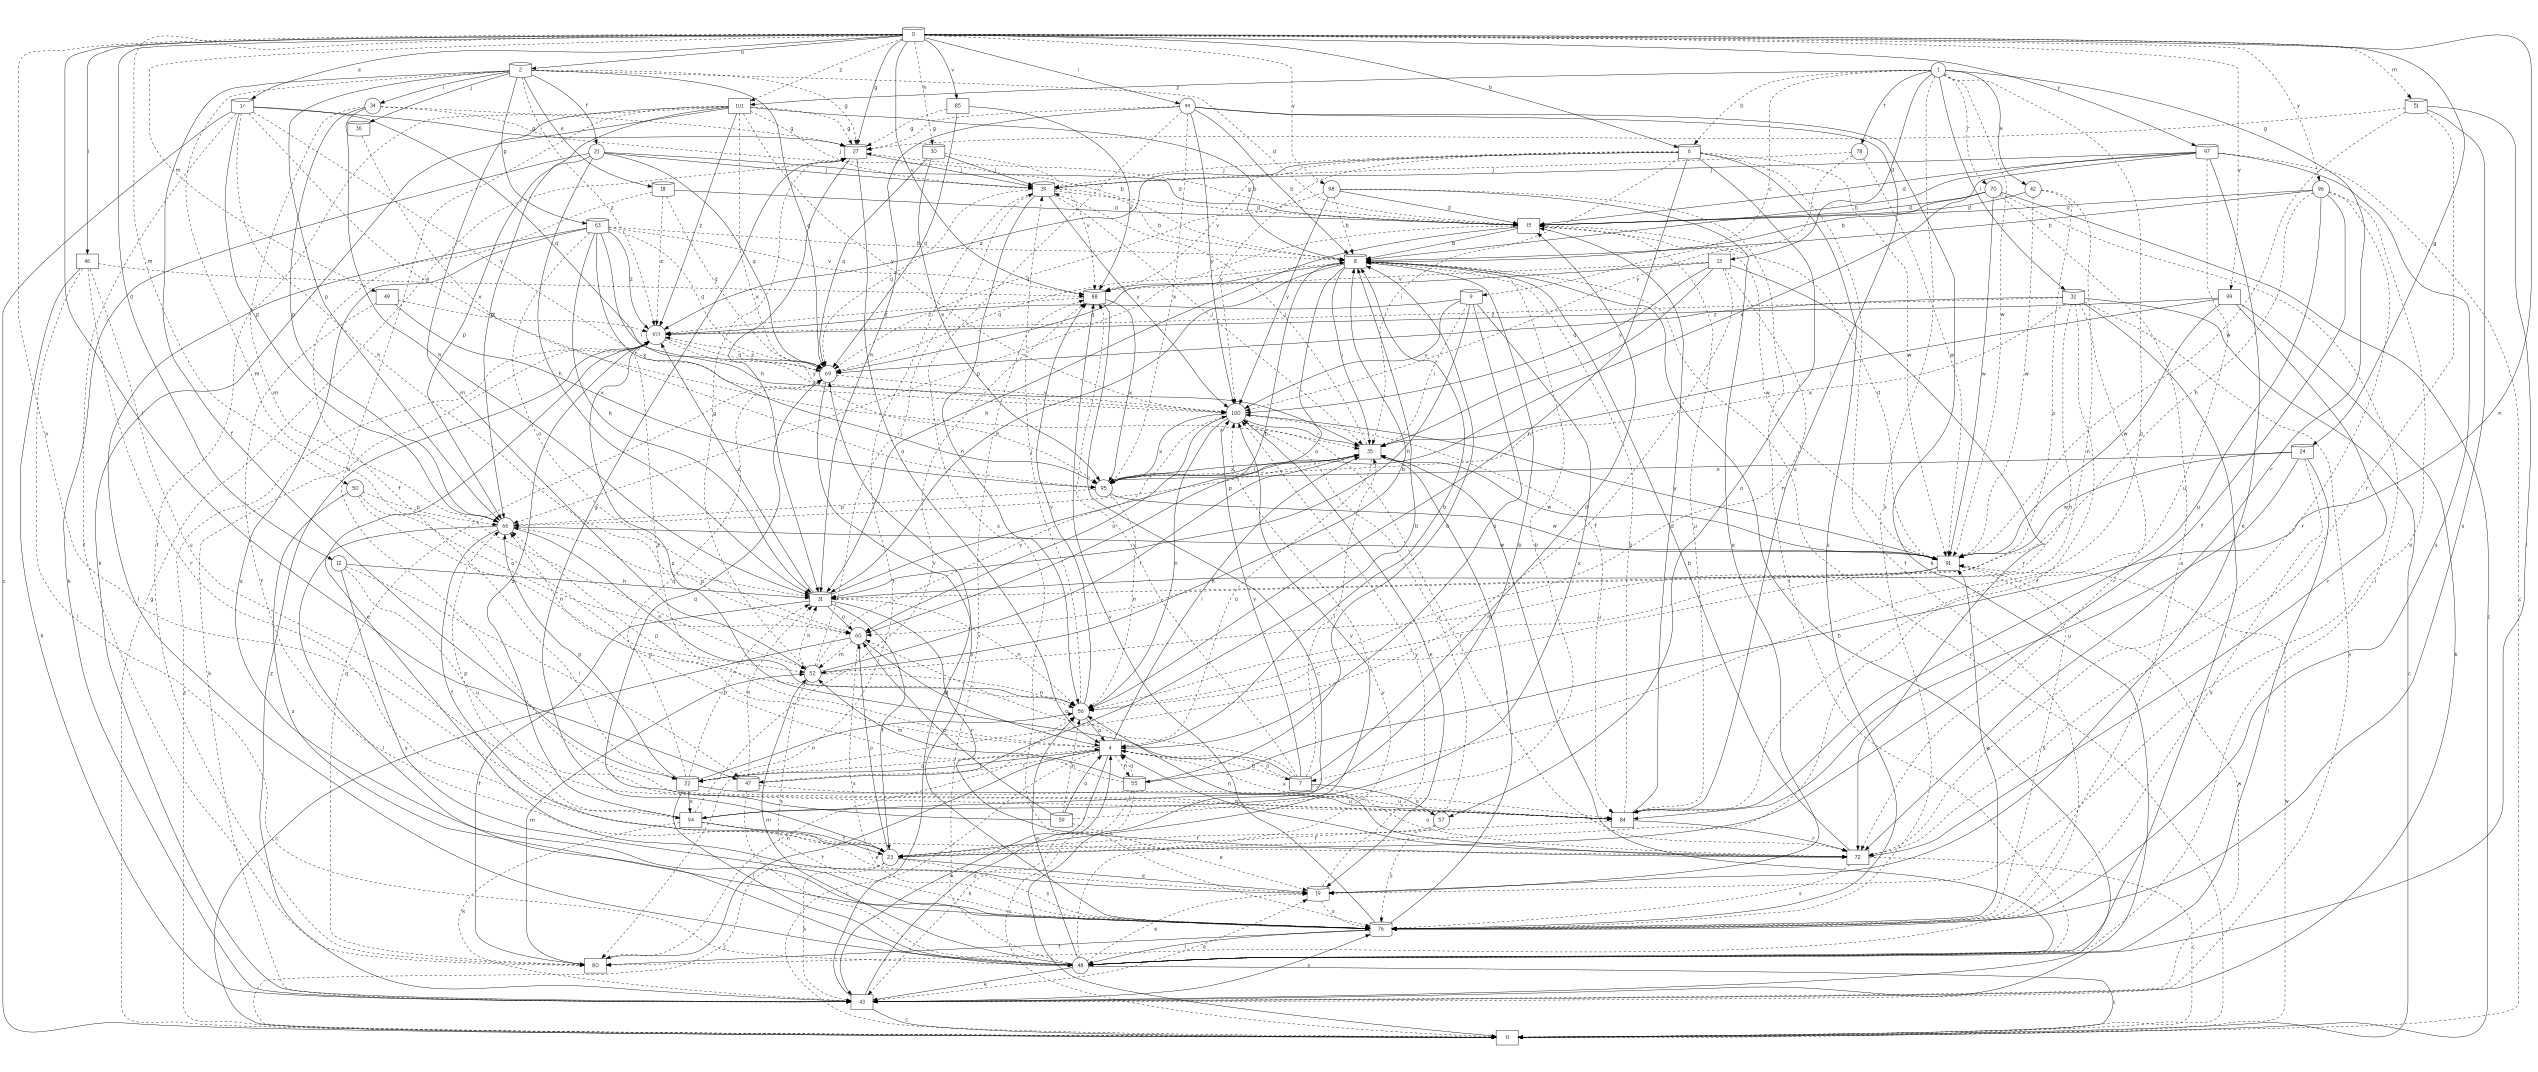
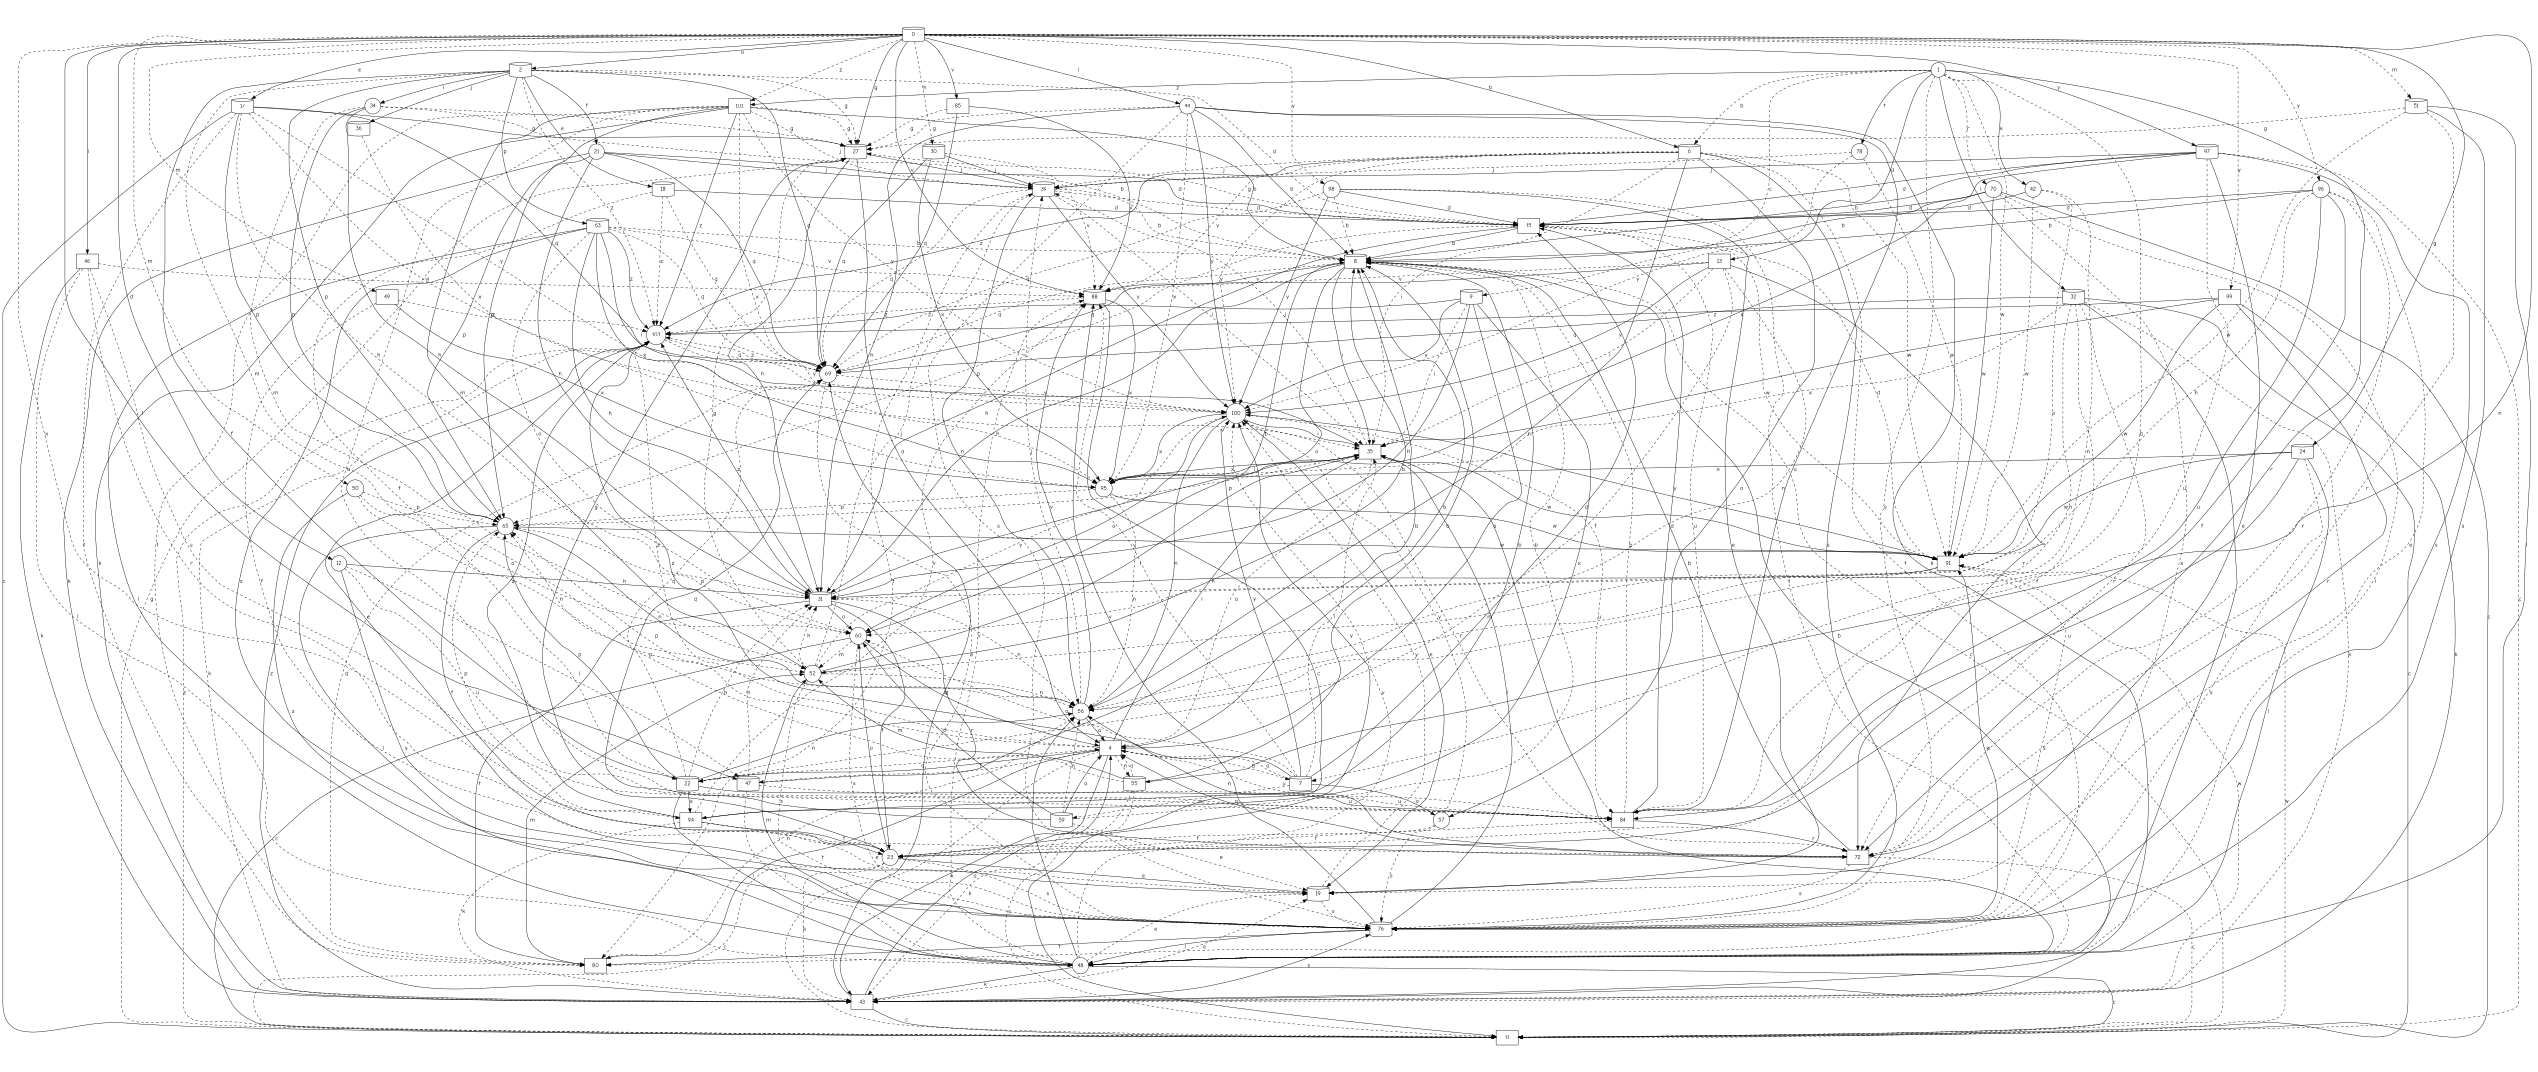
(1366, 316) -> none
(1558, 372) -> (1558, 372)
(506, 526) -> (506, 526)
(928, 781) -> (928, 781)
(1572, 846) -> (1183, 801)
